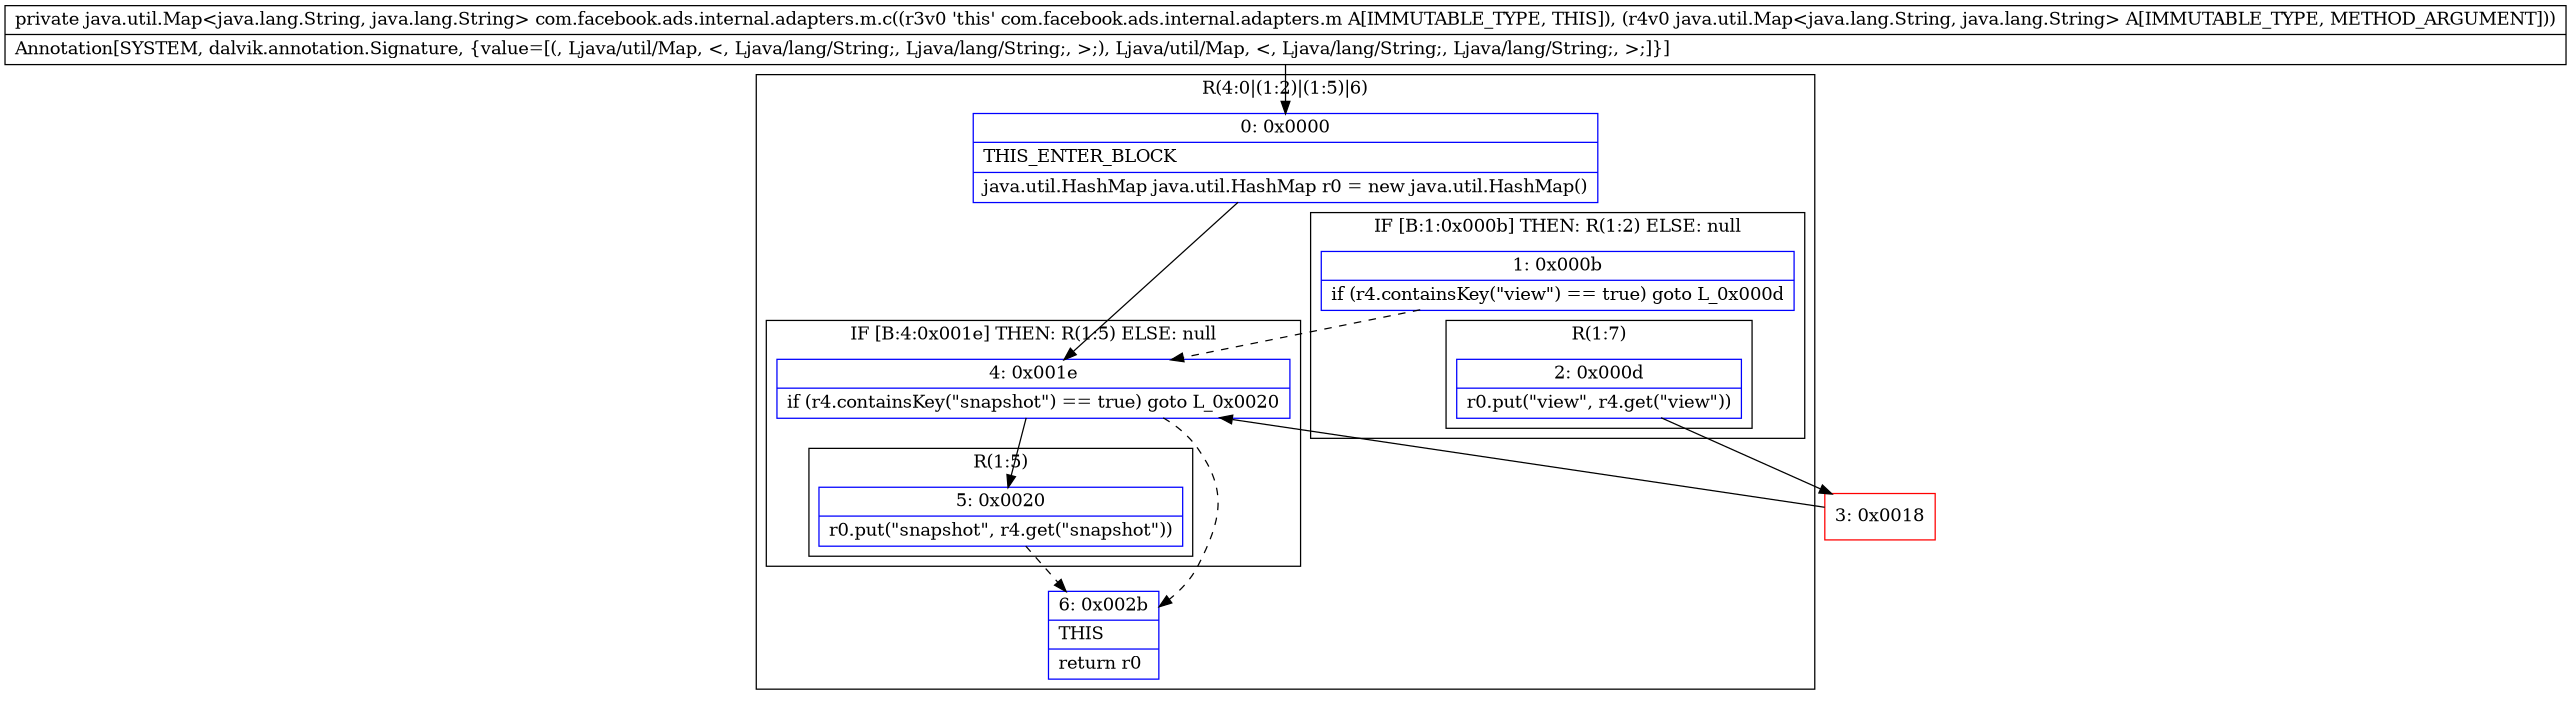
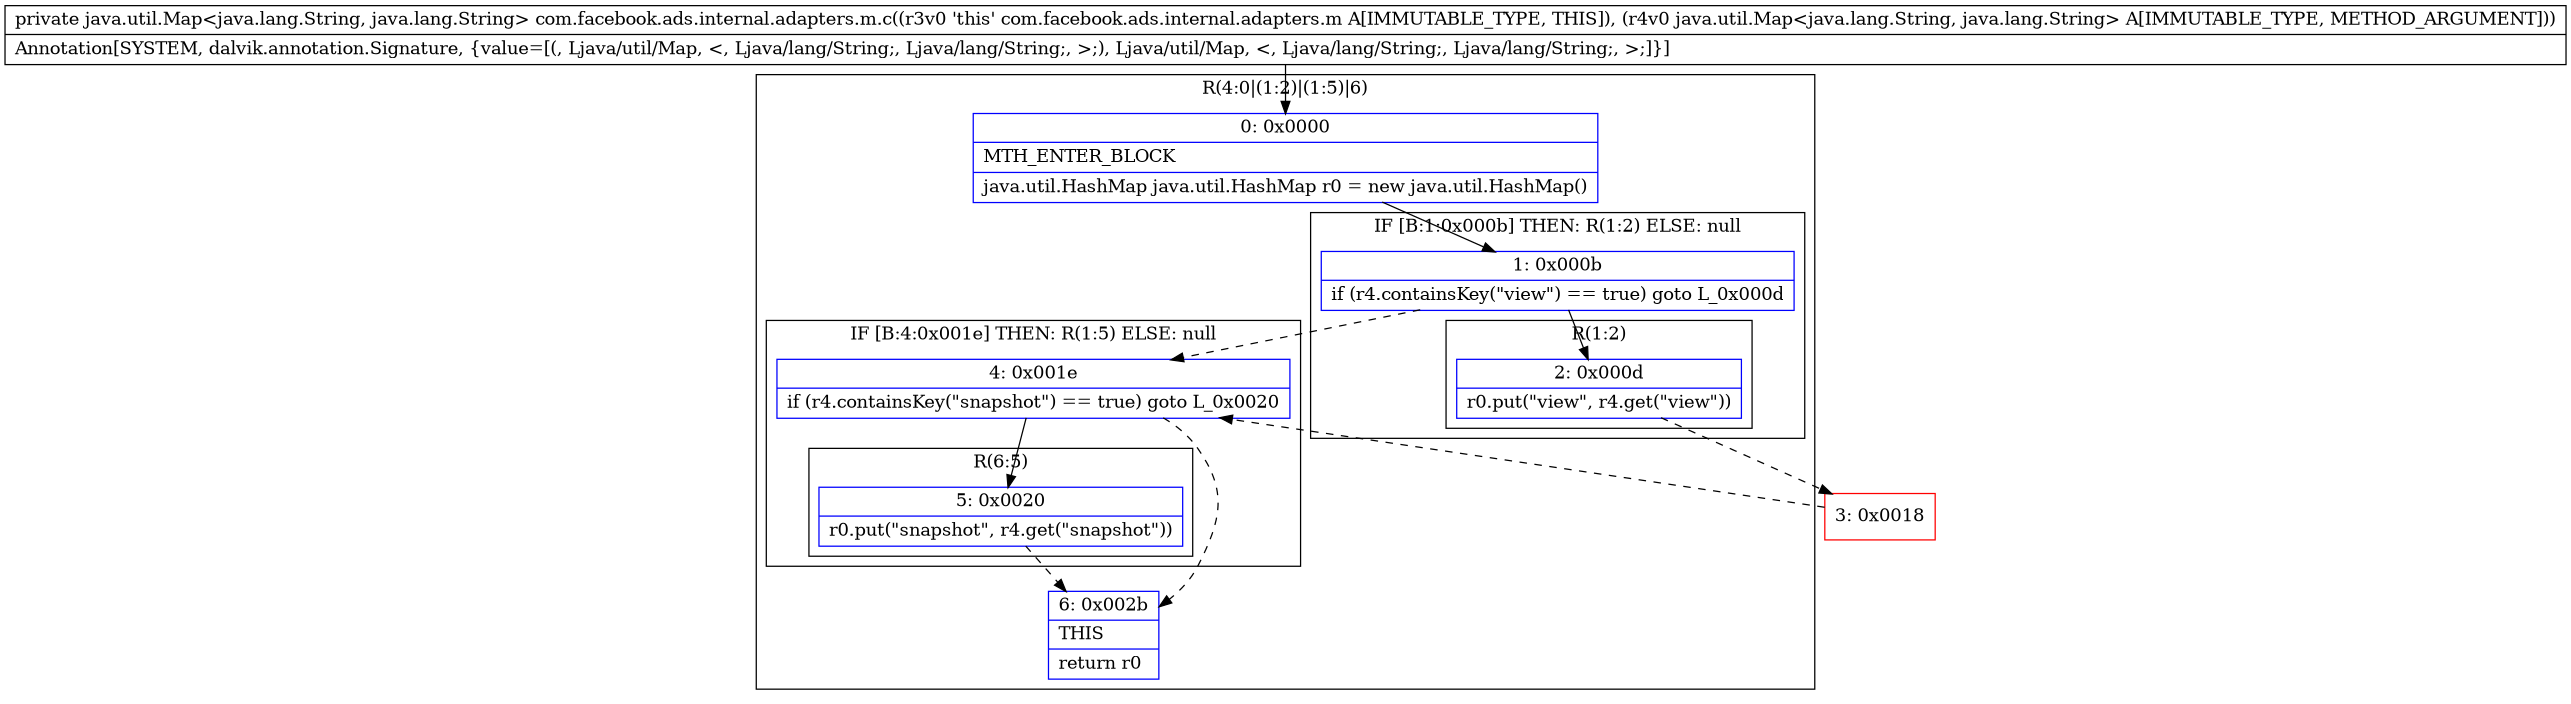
(1080, 157) -> (1080, 157)
(1156, 277) -> (1433, 224)
none -> (1576, 329)
(1599, 335) -> (1599, 335)
(1741, 453) -> (1741, 453)
(1001, 463) -> (1001, 463)
(1529, 463) -> (1529, 463)
